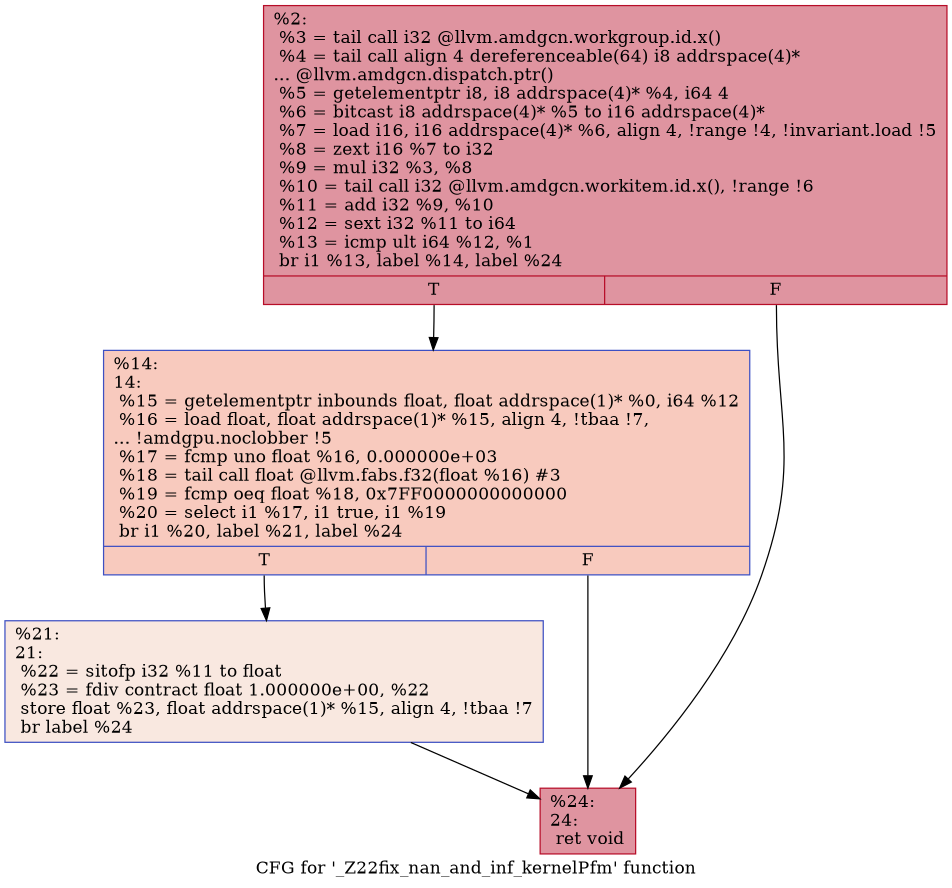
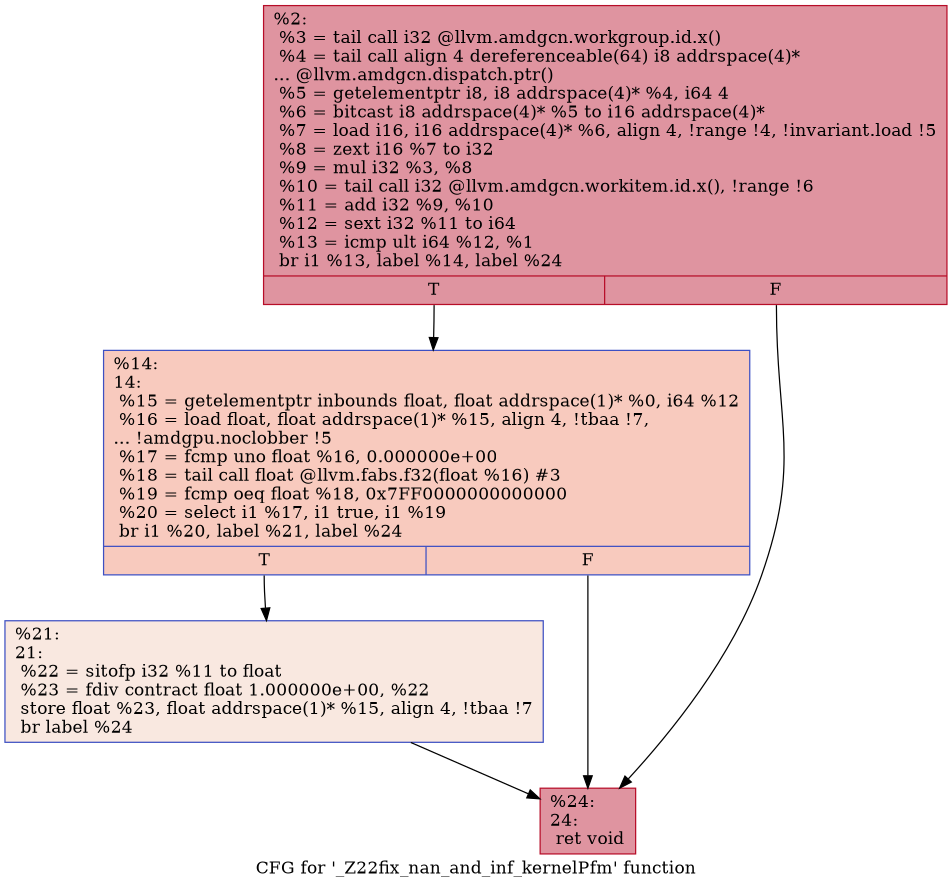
(306, 457) -> (306, 457)
